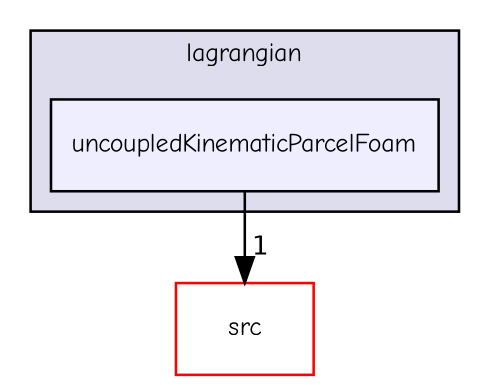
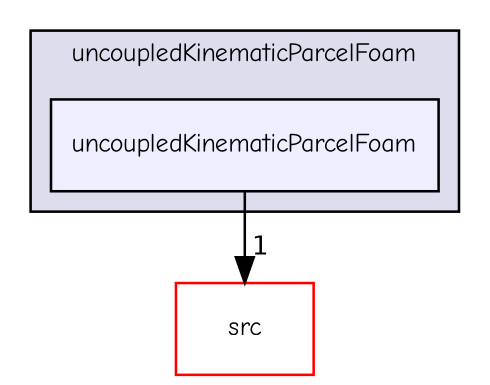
(245, 55) -> (245, 55)
